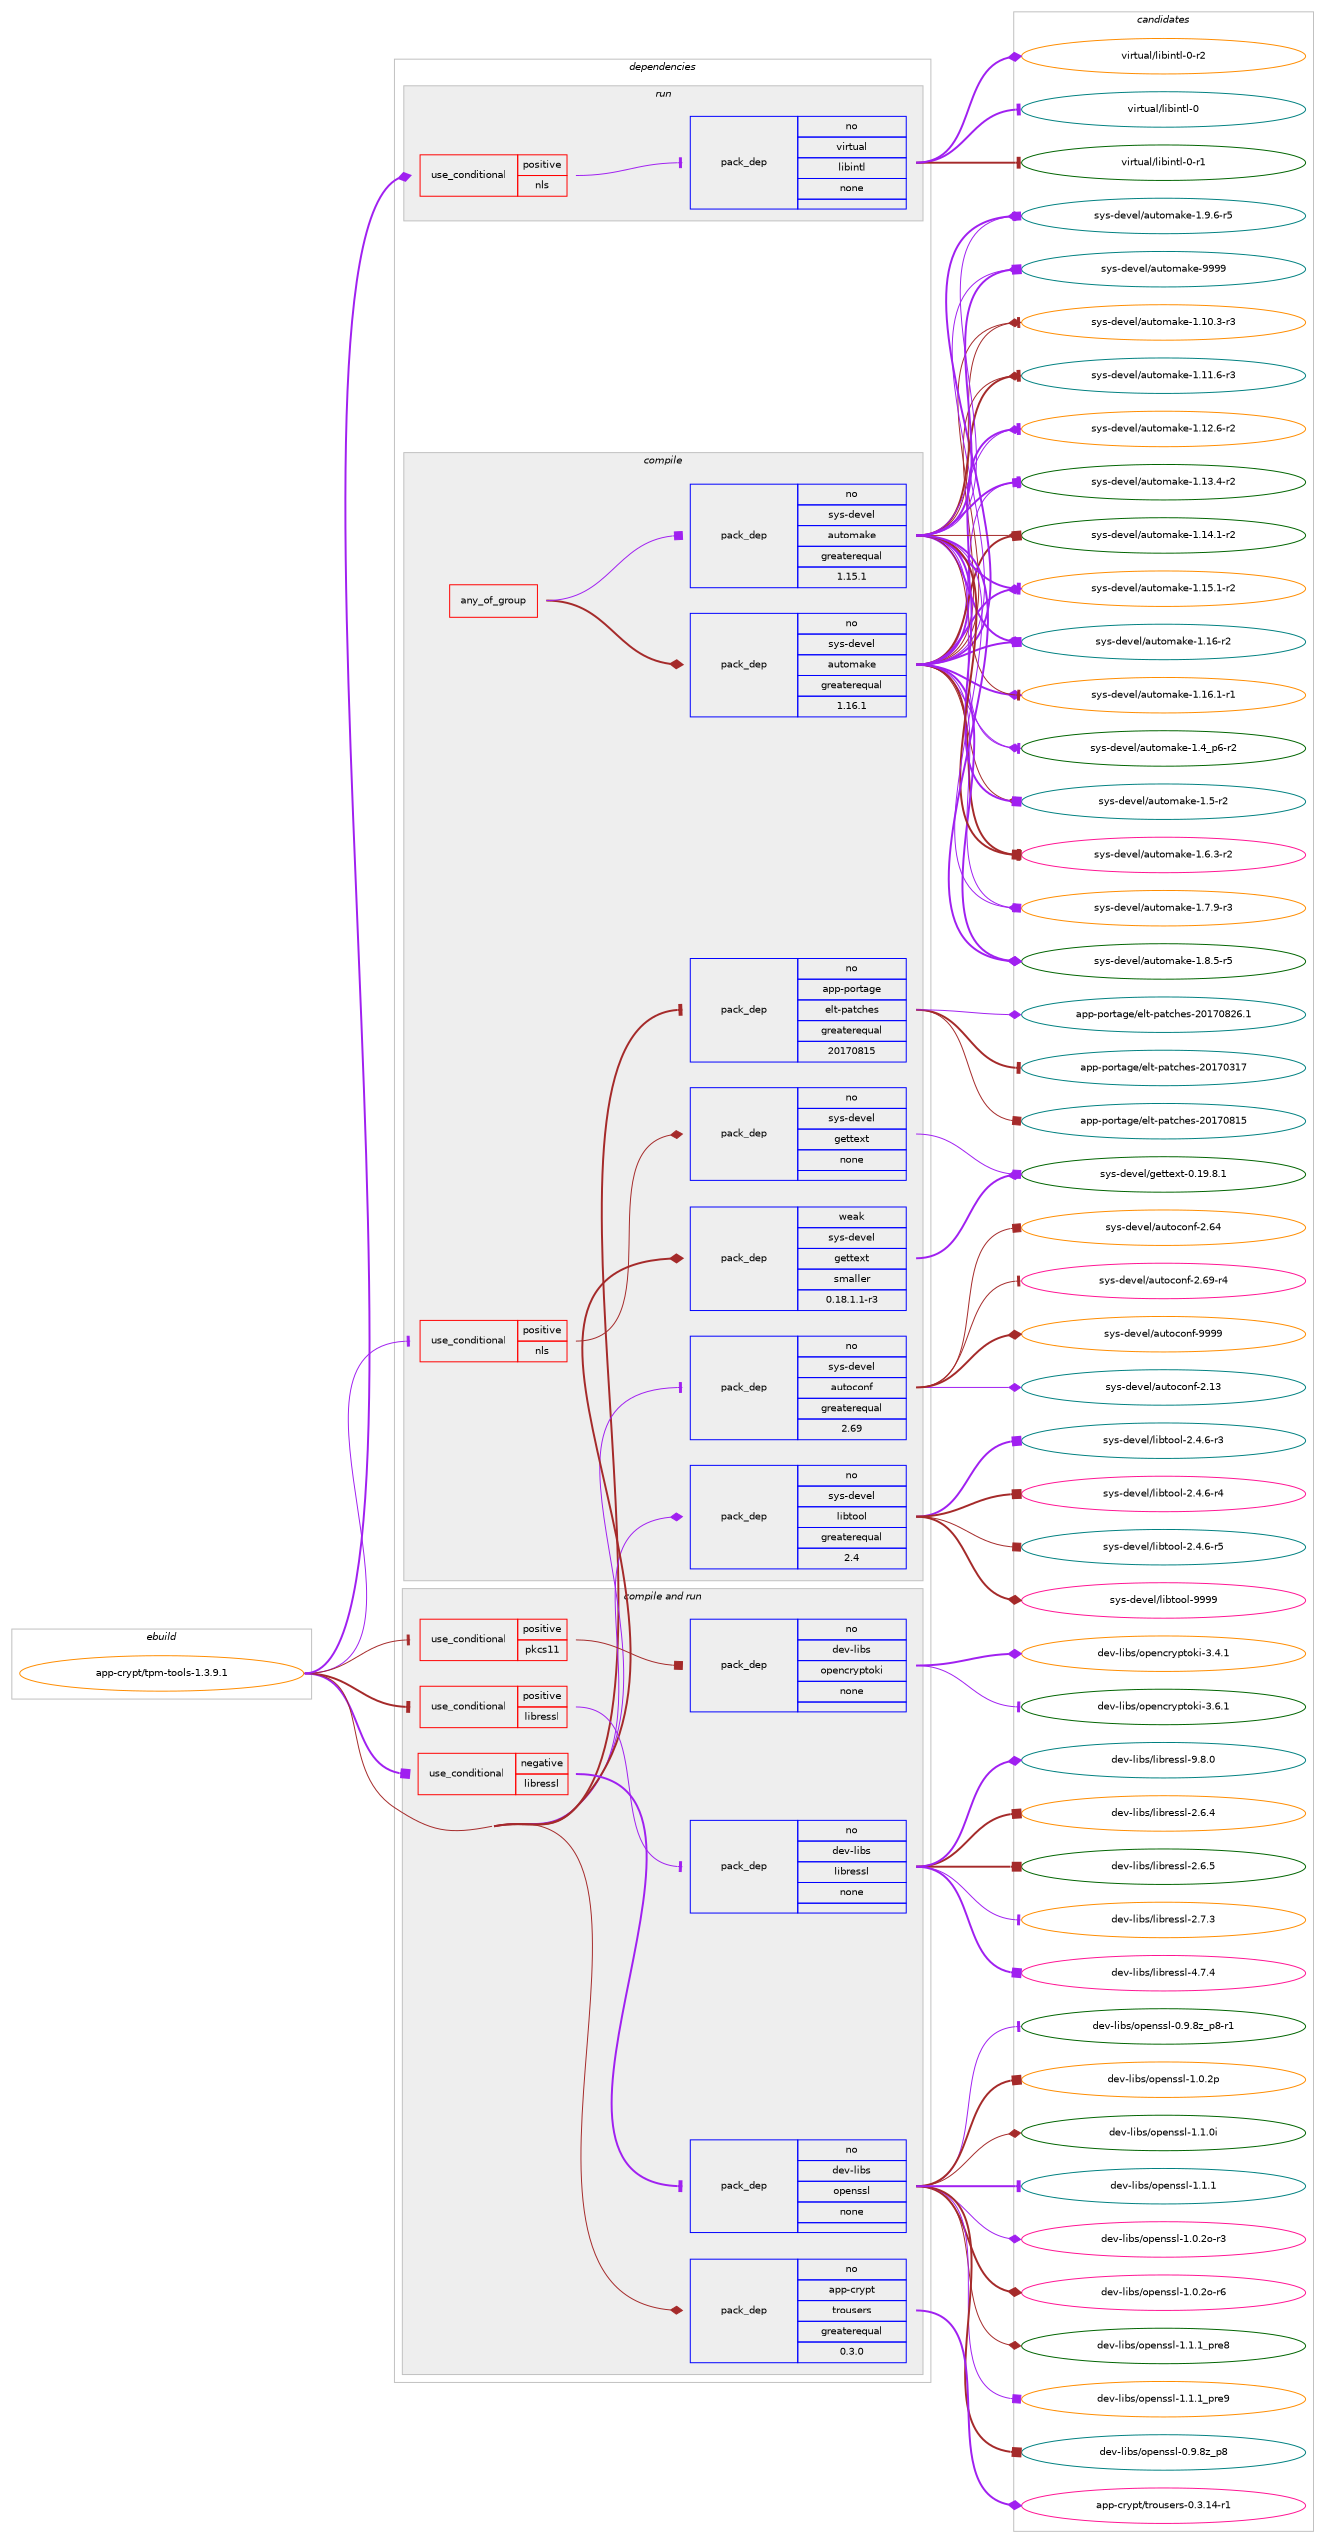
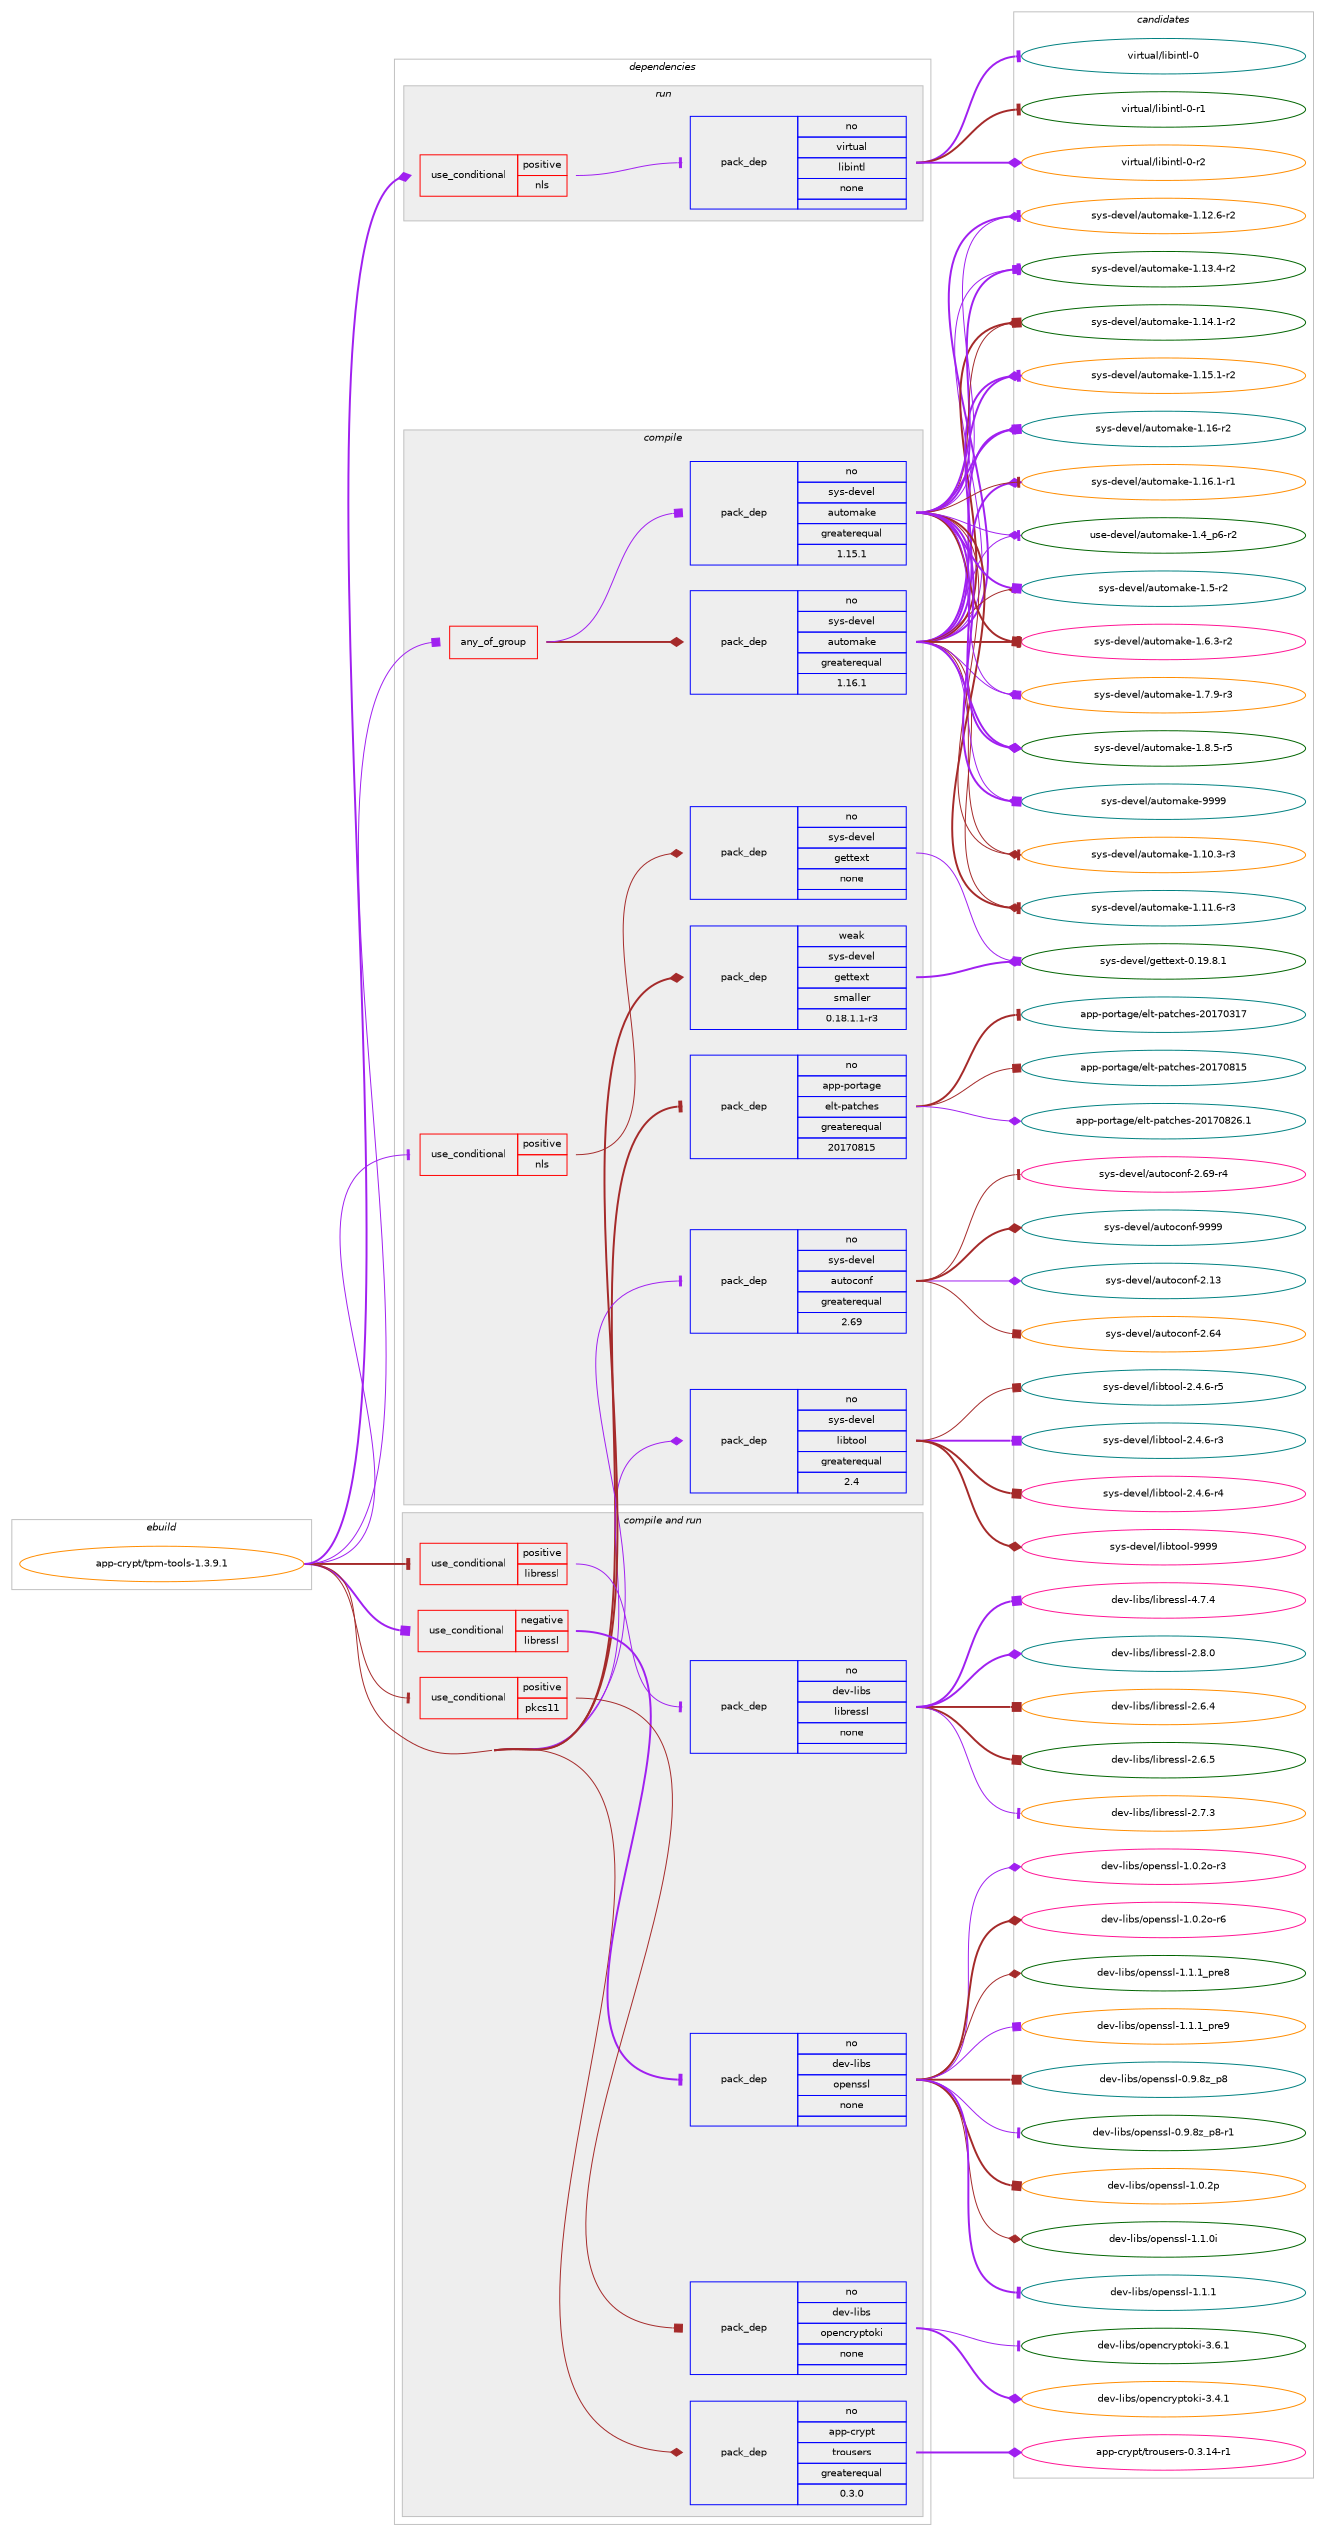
(1164, 216) -> none
(1164, 748) -> (1164, 535)
none -> (373, 1108)
(1164, 1334) -> (1164, 1228)
(1164, 1760) -> (1164, 1654)
